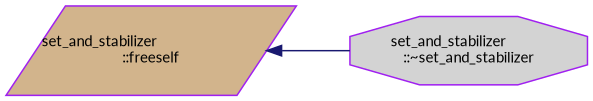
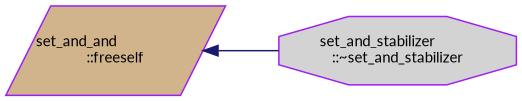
(151, 51) -> (116, 51)
